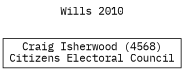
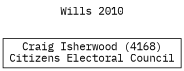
(92, 53) -> (92, 53)
